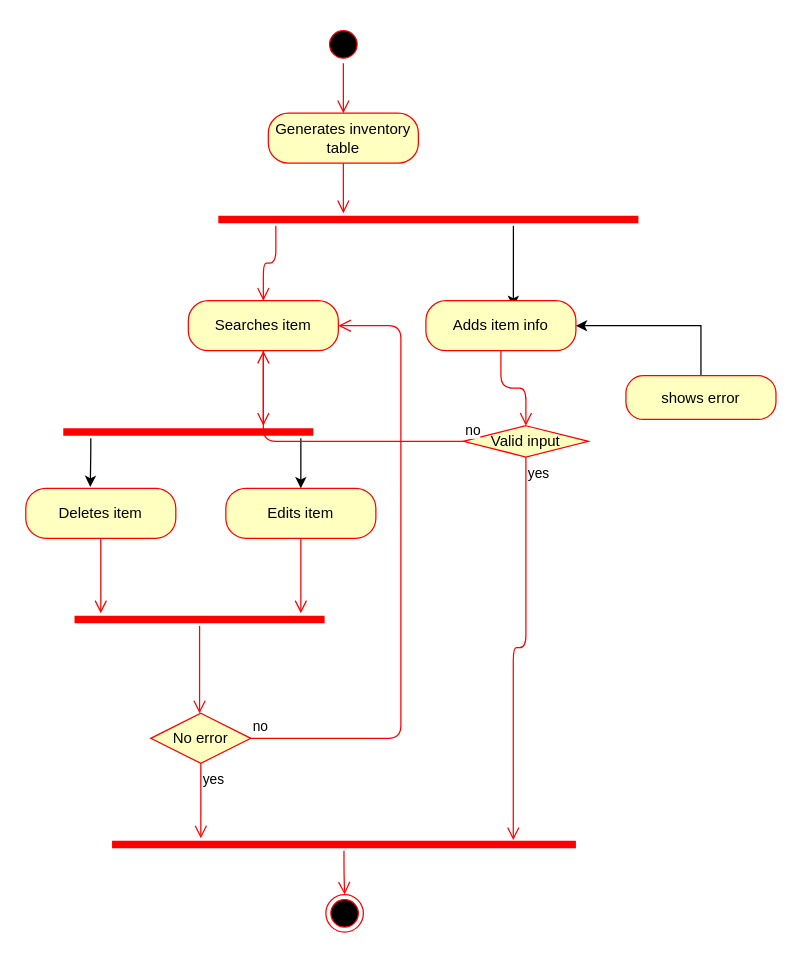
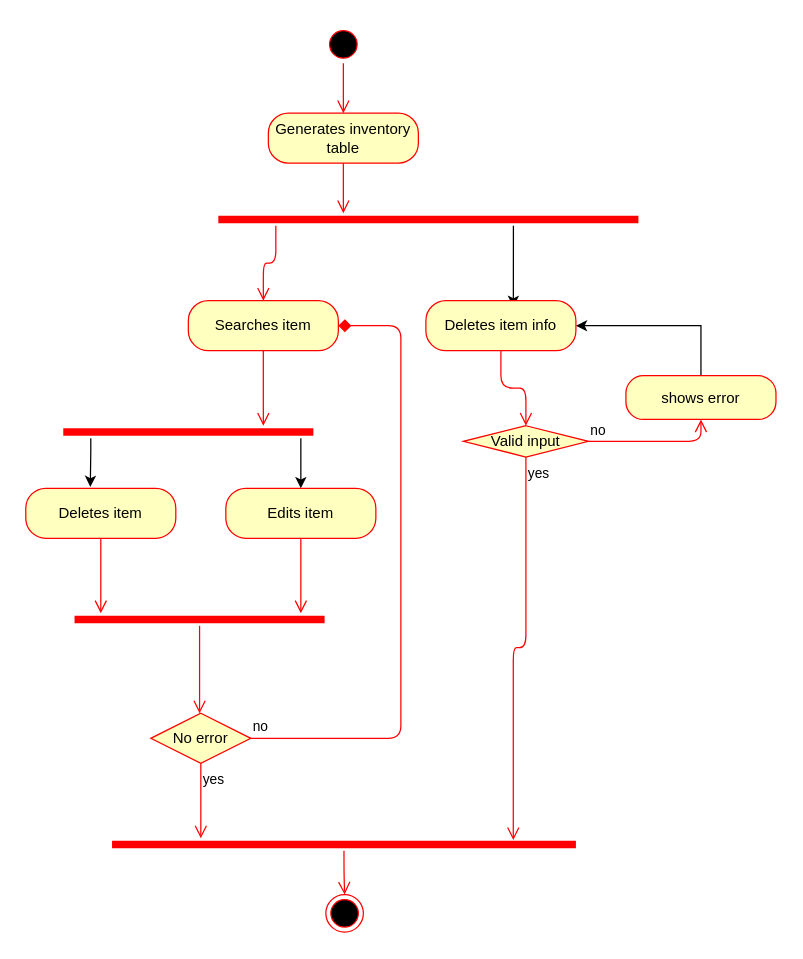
(346, 326) -> (351, 326)
(501, 326) -> (501, 326)
(360, 441) -> (648, 441)
